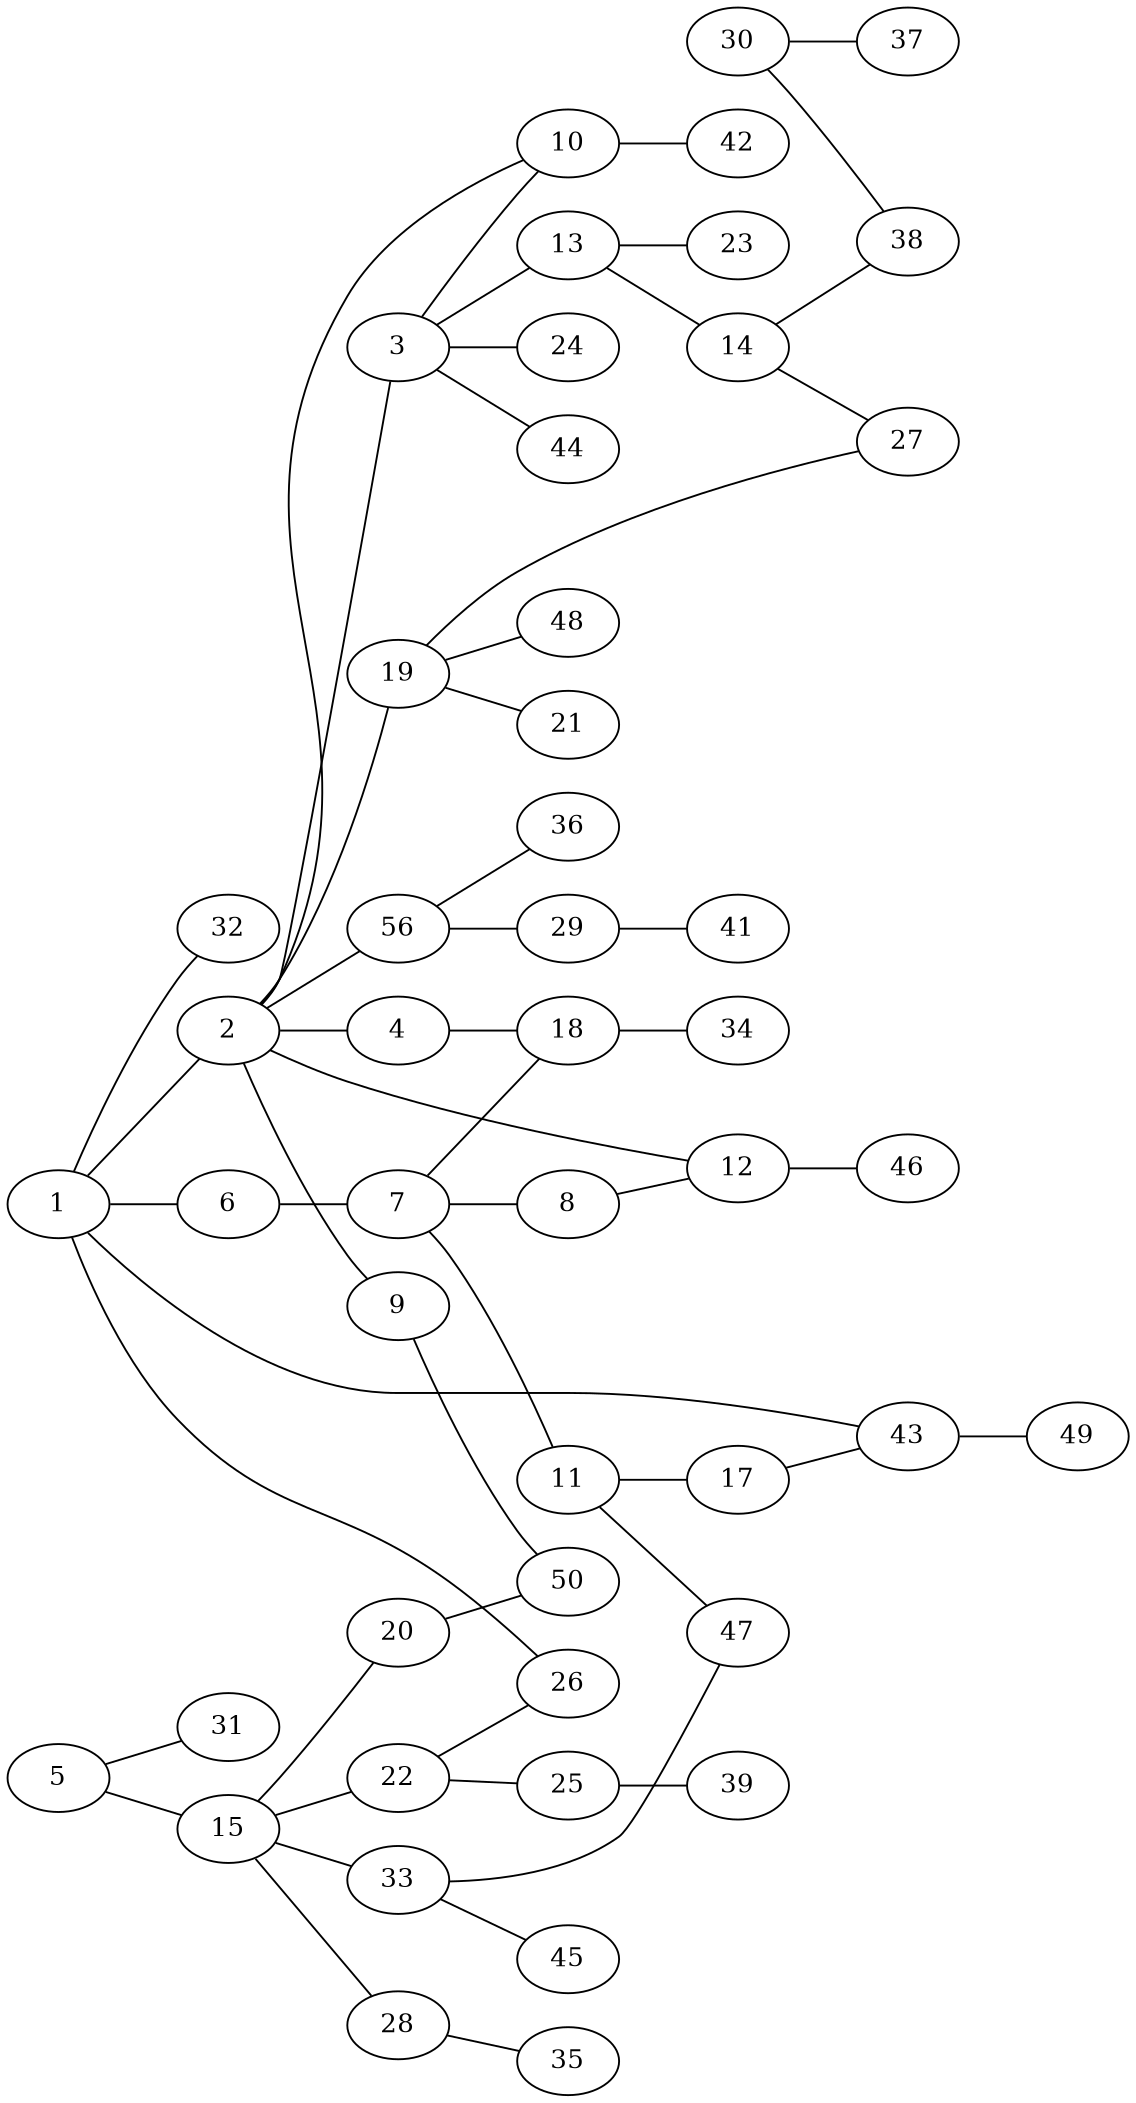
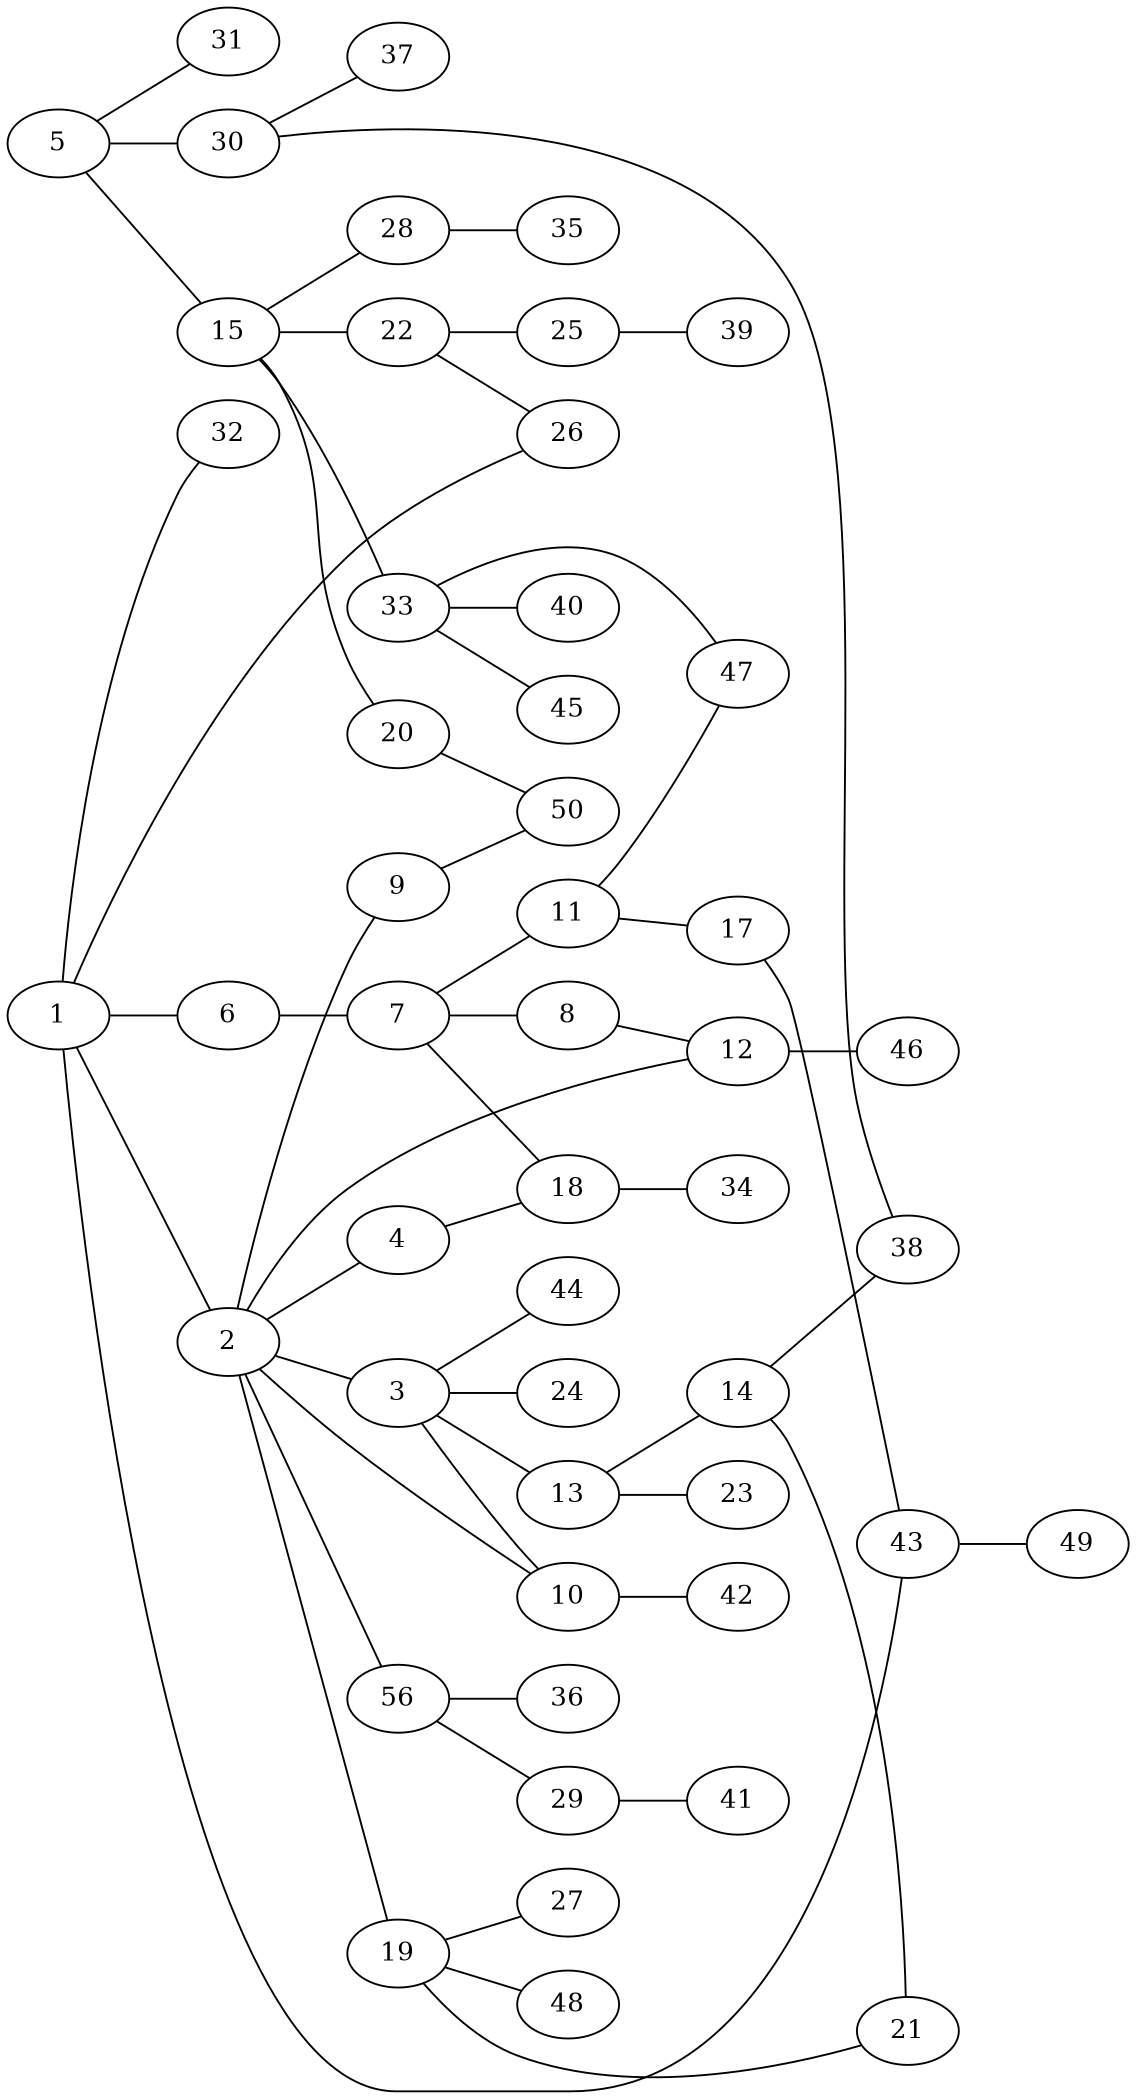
none -> (144, 143)
(823, 394) -> (870, 1684)
none -> (568, 608)
